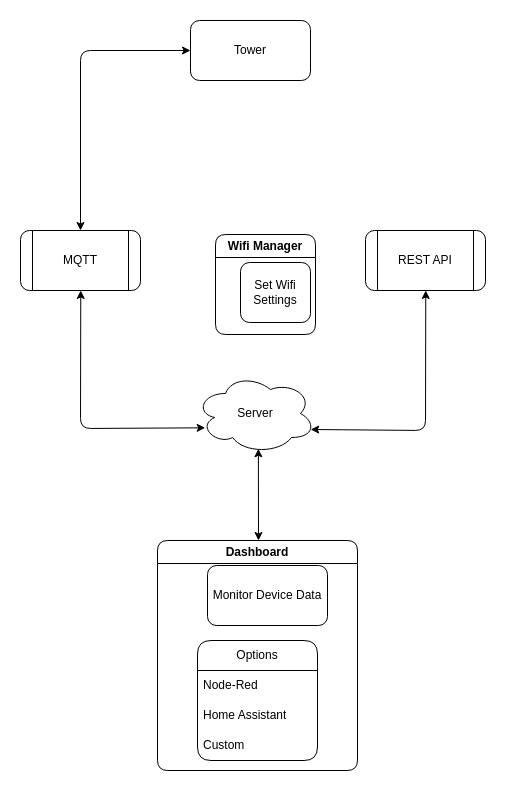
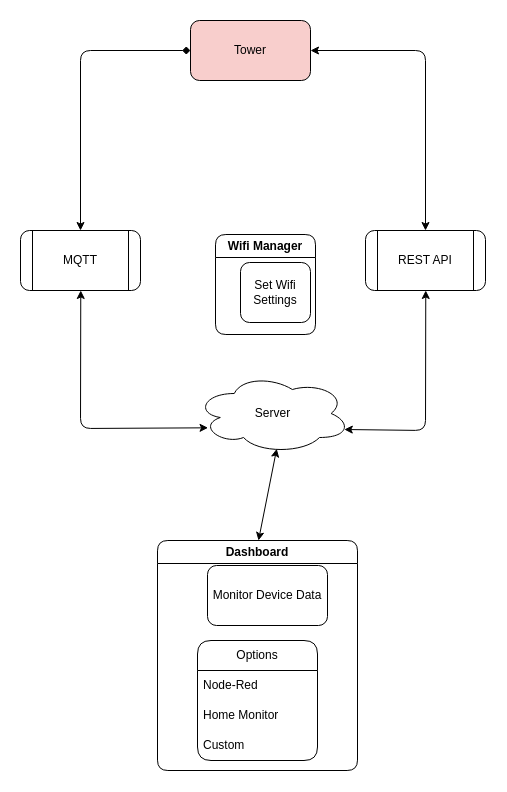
(182, 51) -> (182, 51)
(251, 51) -> (251, 51)
none -> (426, 89)
(256, 414) -> (273, 414)
(247, 716) -> (241, 716)
